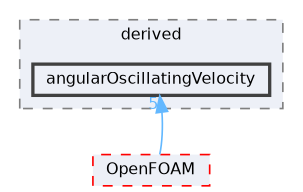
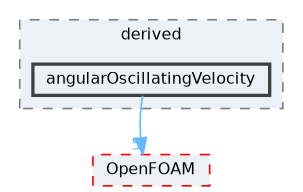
(162, 133) -> (140, 119)
